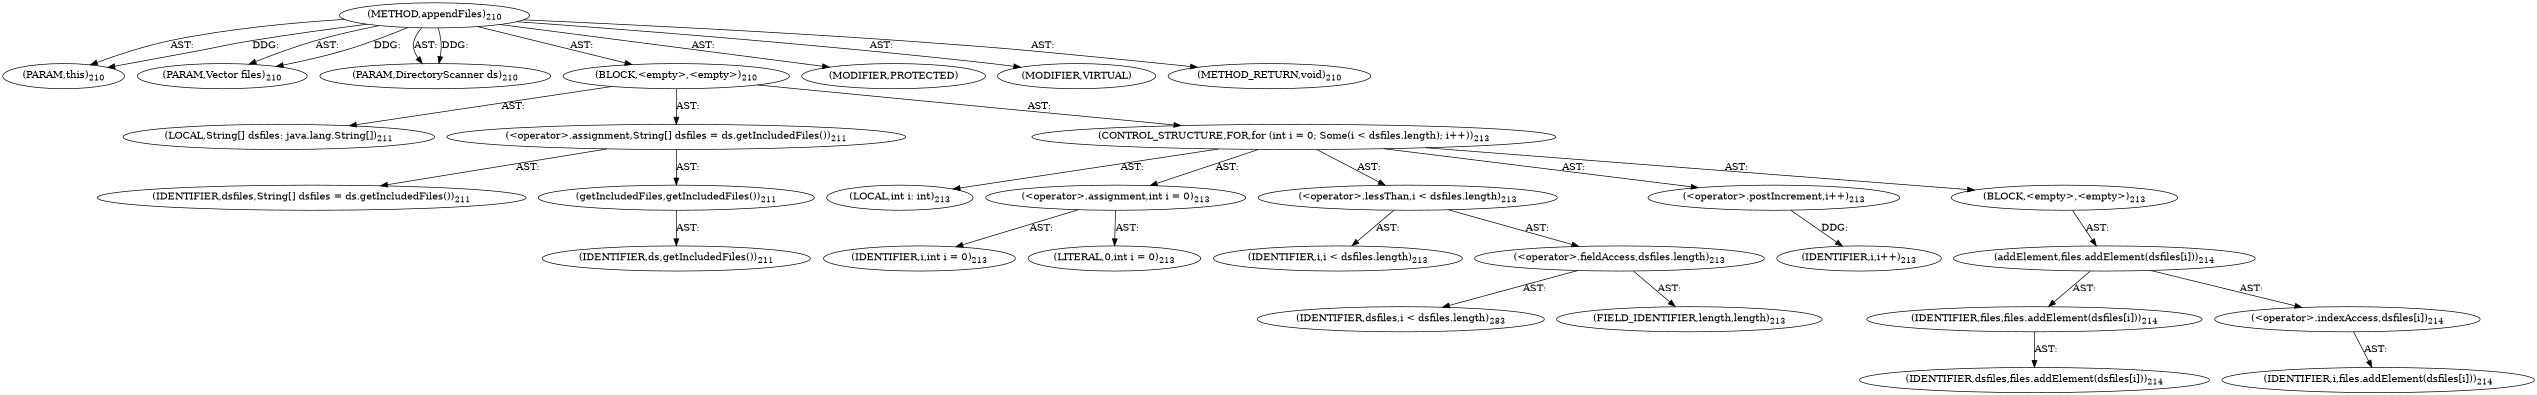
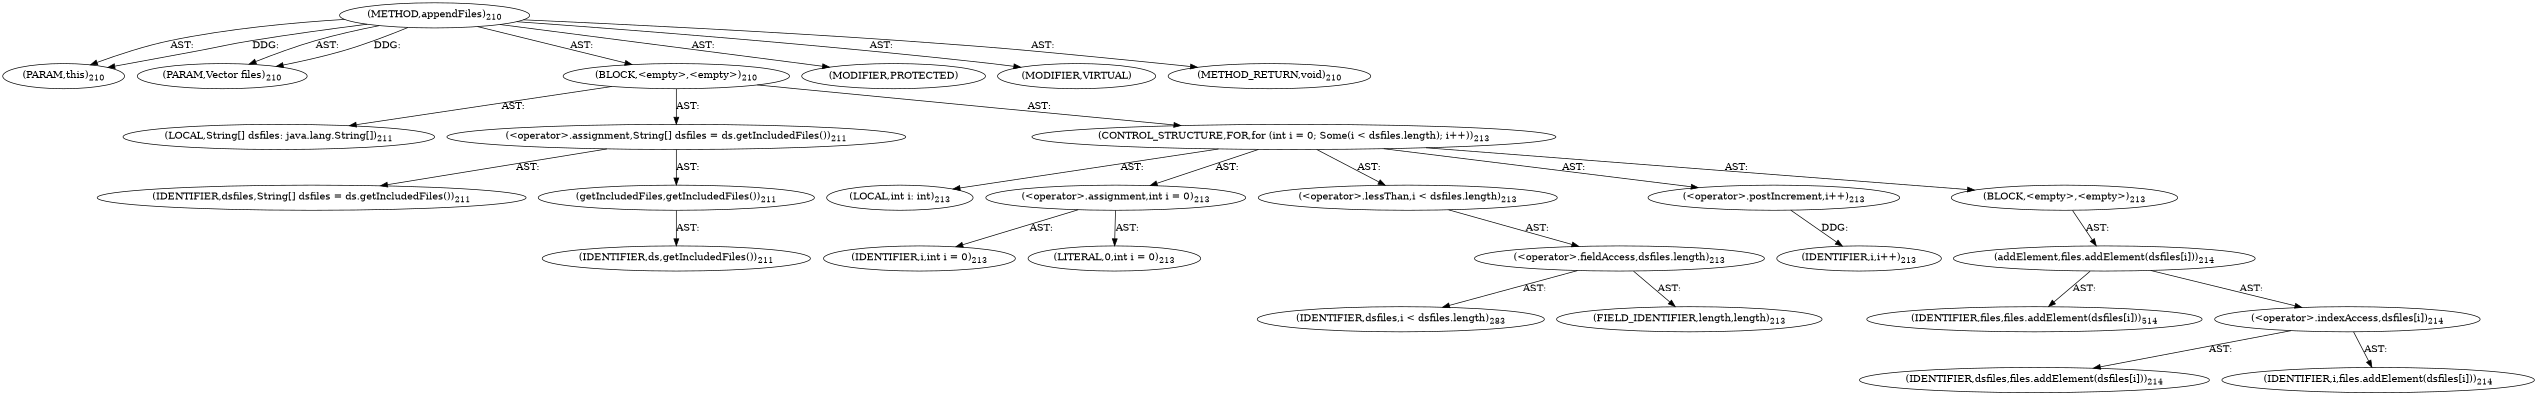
(435, 76) -> none
(1338, 258) -> none
(2150, 318) -> (2150, 318)
(2034, 346) -> (2196, 349)
